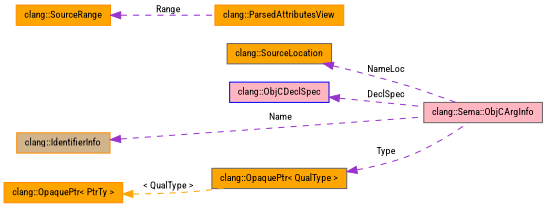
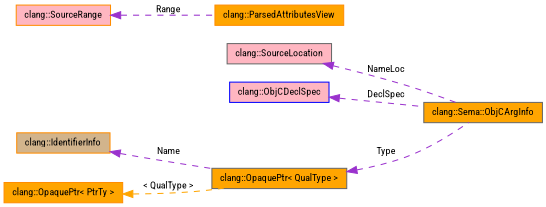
(63, 15) -> (63, 15)
(279, 54) -> (279, 54)
(483, 113) -> (483, 113)
(272, 128) -> (167, 161)
